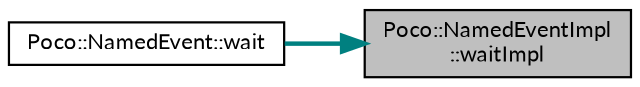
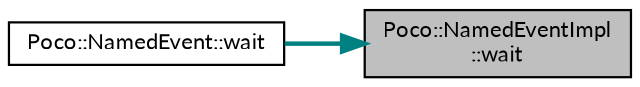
(498, 44) -> (498, 44)
